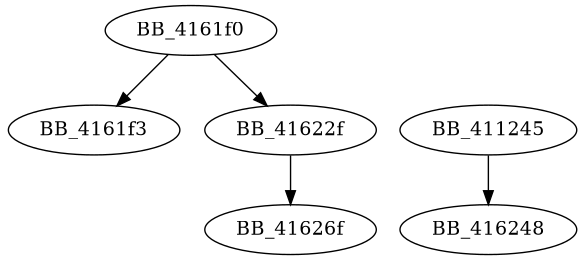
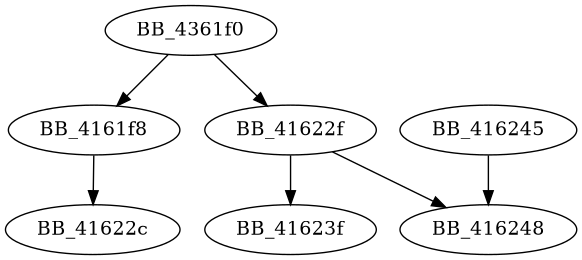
(191, 30) -> (191, 30)
(94, 130) -> (94, 130)
(488, 130) -> (488, 130)
none -> (383, 177)
none -> (93, 230)
(291, 230) -> (291, 230)
